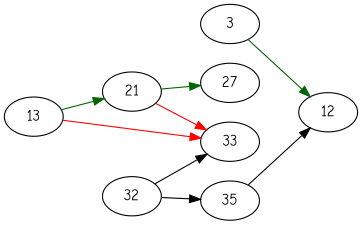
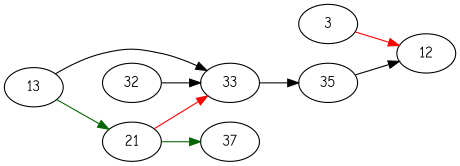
(275, 64) -> (372, 37)
(230, 83) -> (230, 142)
(127, 129) -> (125, 49)
(176, 198) -> (274, 83)
